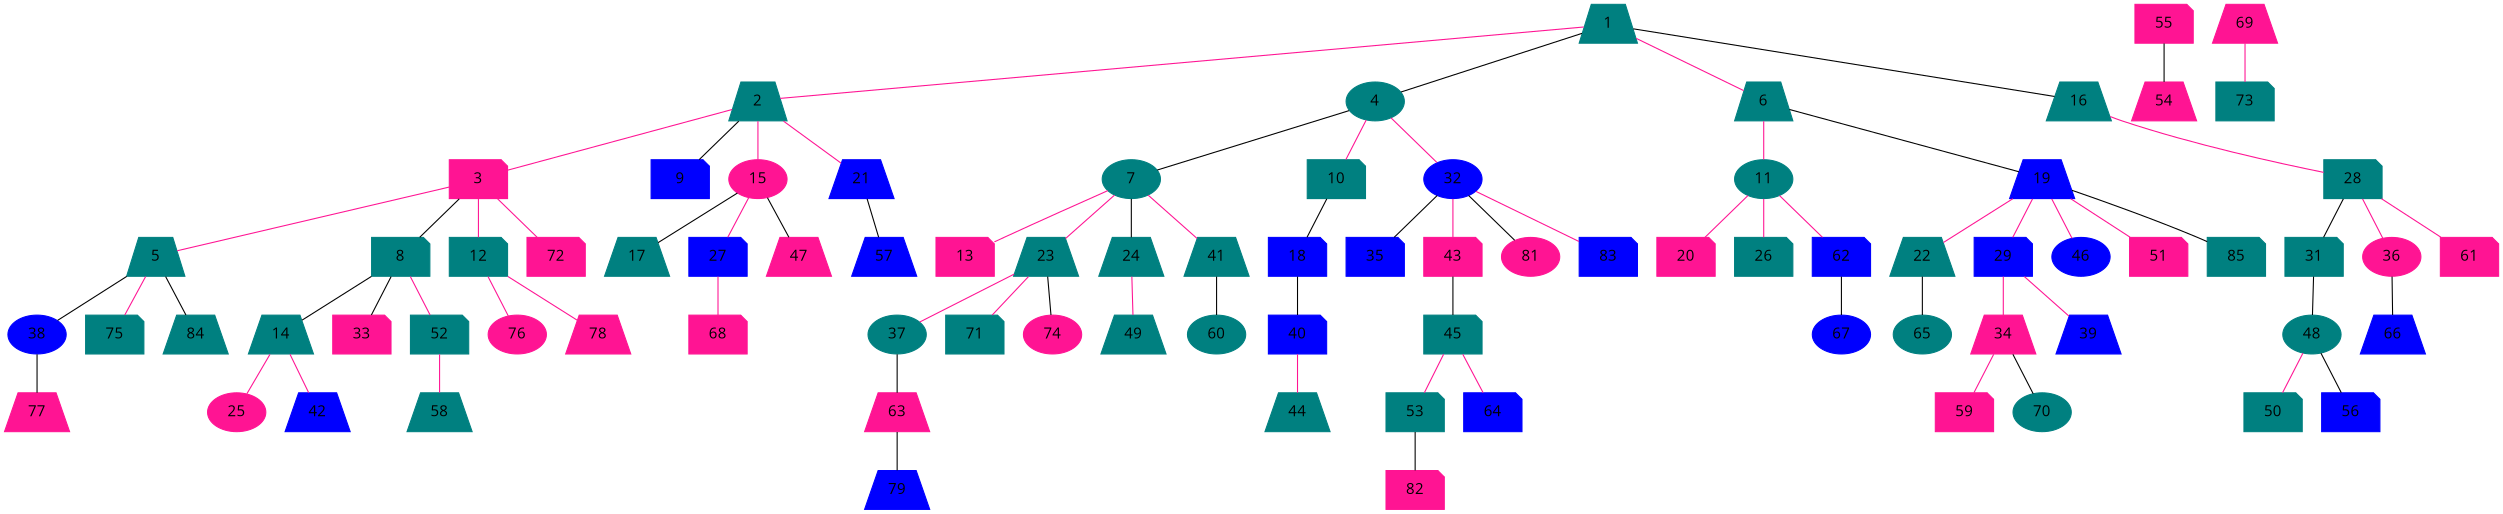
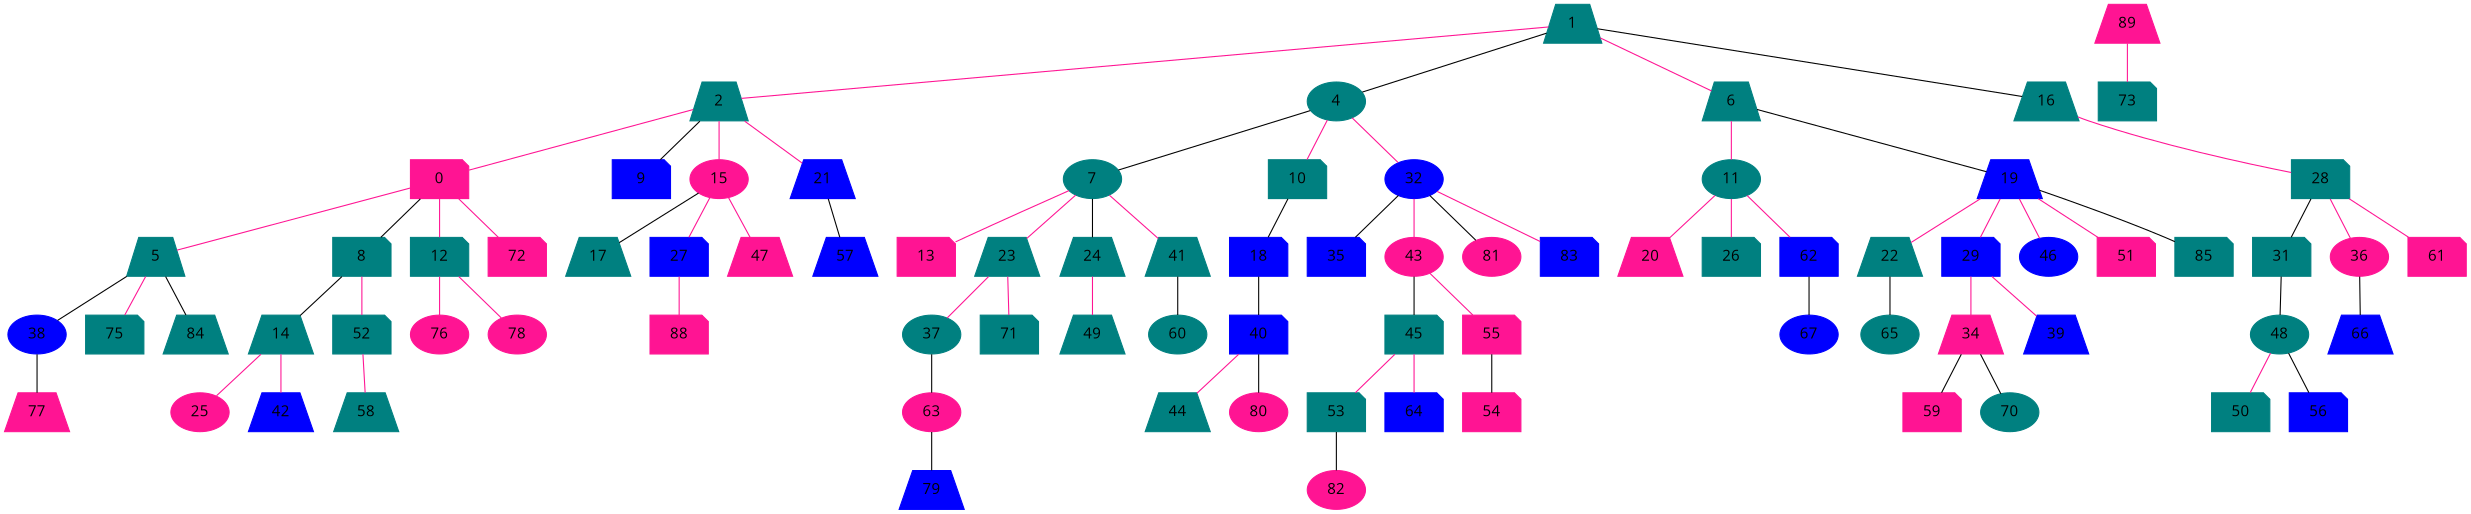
(2245, 24) -> (2127, 24)
(2164, 101) -> (1492, 412)
(478, 179) -> (440, 179)
(778, 218) -> (739, 218)
(1453, 257) -> (1414, 257)
(1686, 257) -> (1650, 257)
none -> (1451, 294)
(362, 335) -> none
(598, 335) -> (517, 335)
(718, 335) -> (679, 335)
(1053, 335) -> none
(1984, 374) -> (1951, 374)
(897, 412) -> (932, 412)
none -> (1259, 412)
(1415, 490) -> (1336, 490)
